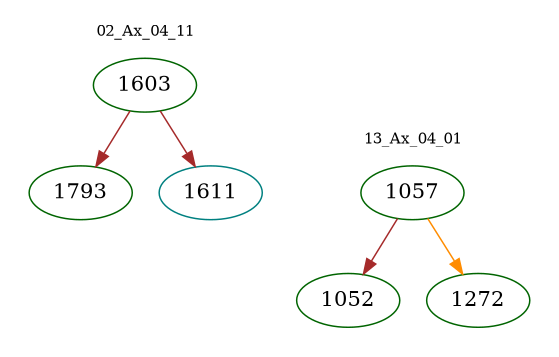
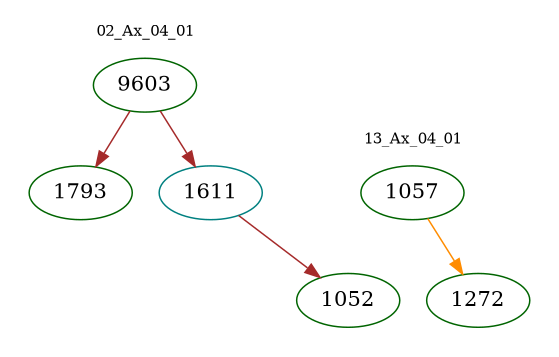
(146, 32) -> (146, 32)
(145, 85) -> (145, 85)
(385, 240) -> (273, 242)
